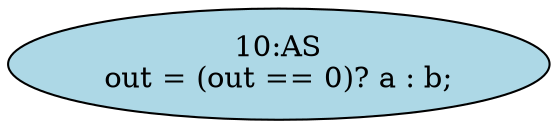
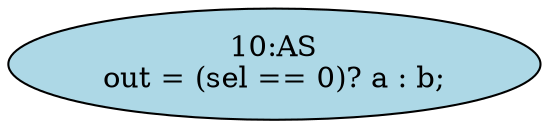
(279, 64) -> (274, 64)
